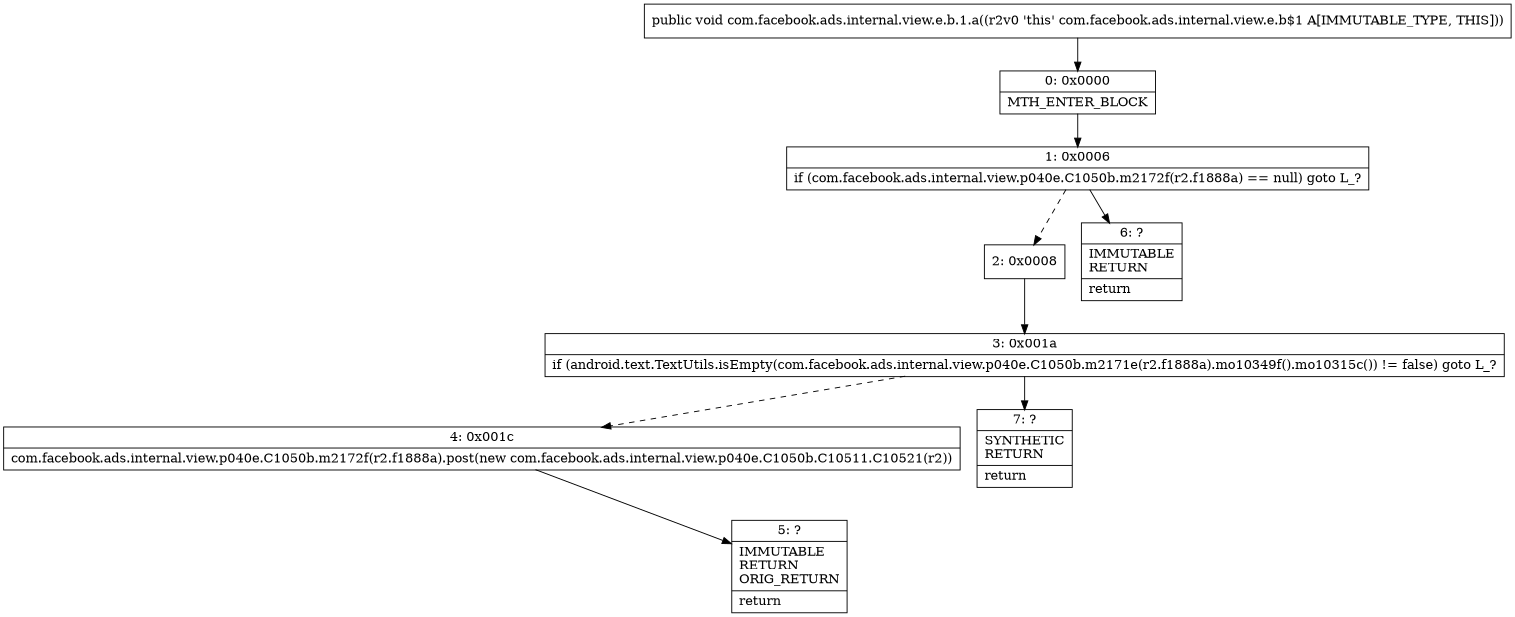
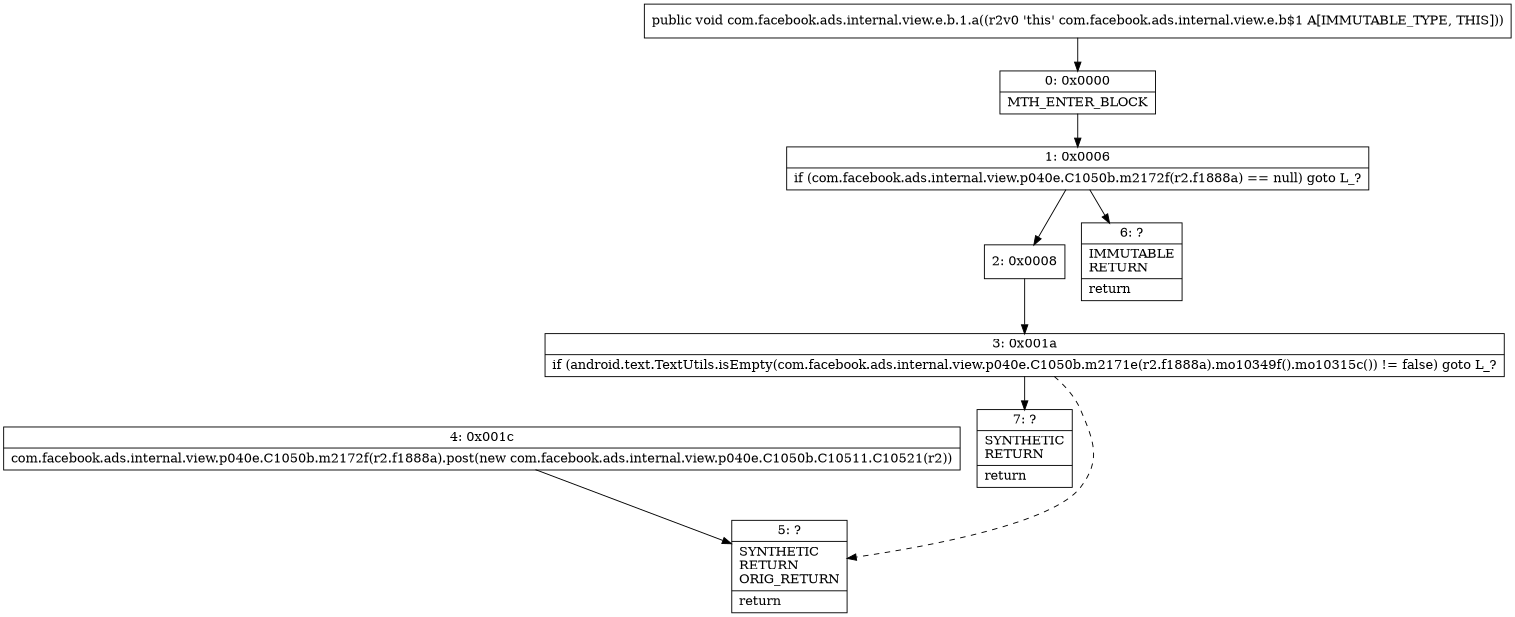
(1052, 213) -> (1052, 213)
(758, 401) -> (1033, 516)
(782, 552) -> (779, 552)
